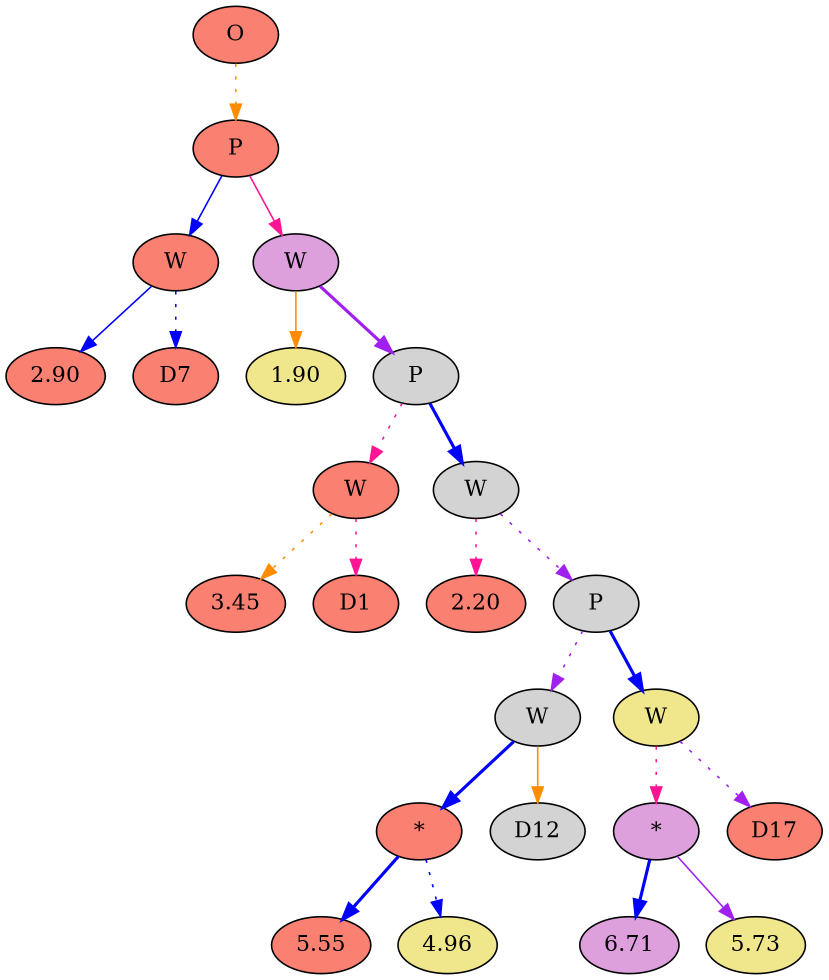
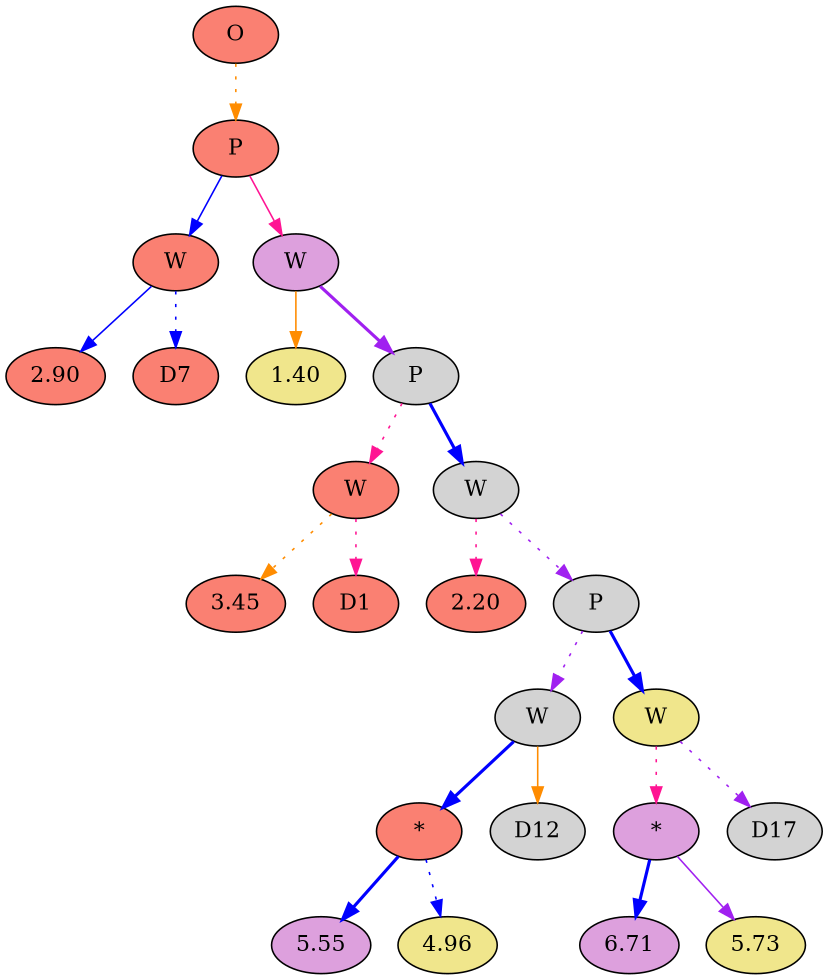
(296, 376) -> (296, 376)
(775, 831) -> (775, 831)
(321, 945) -> (321, 945)
